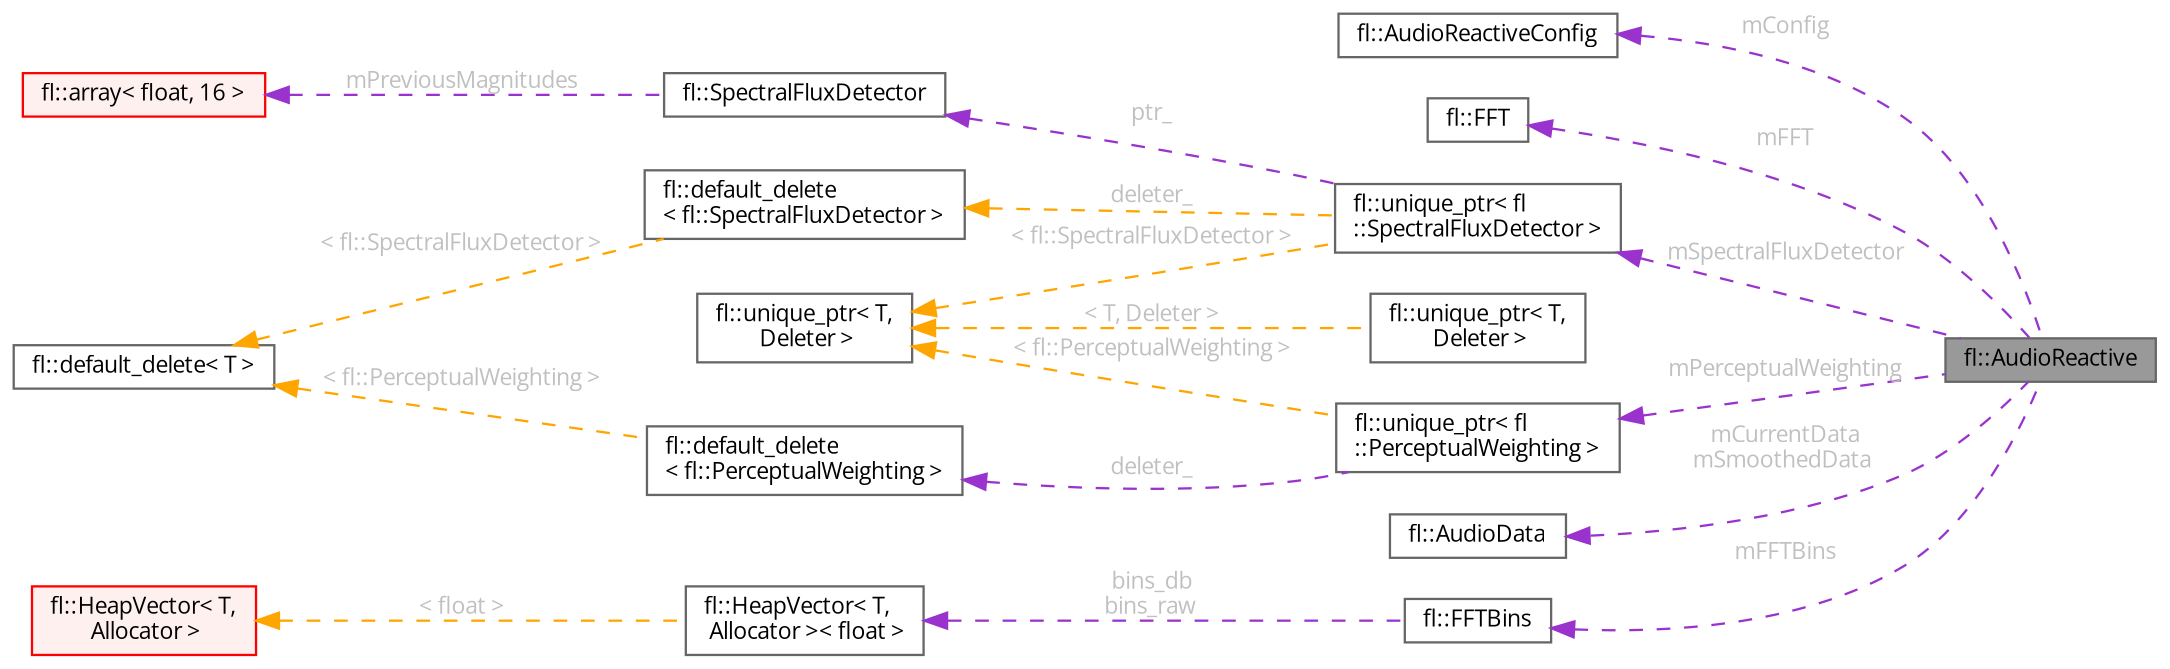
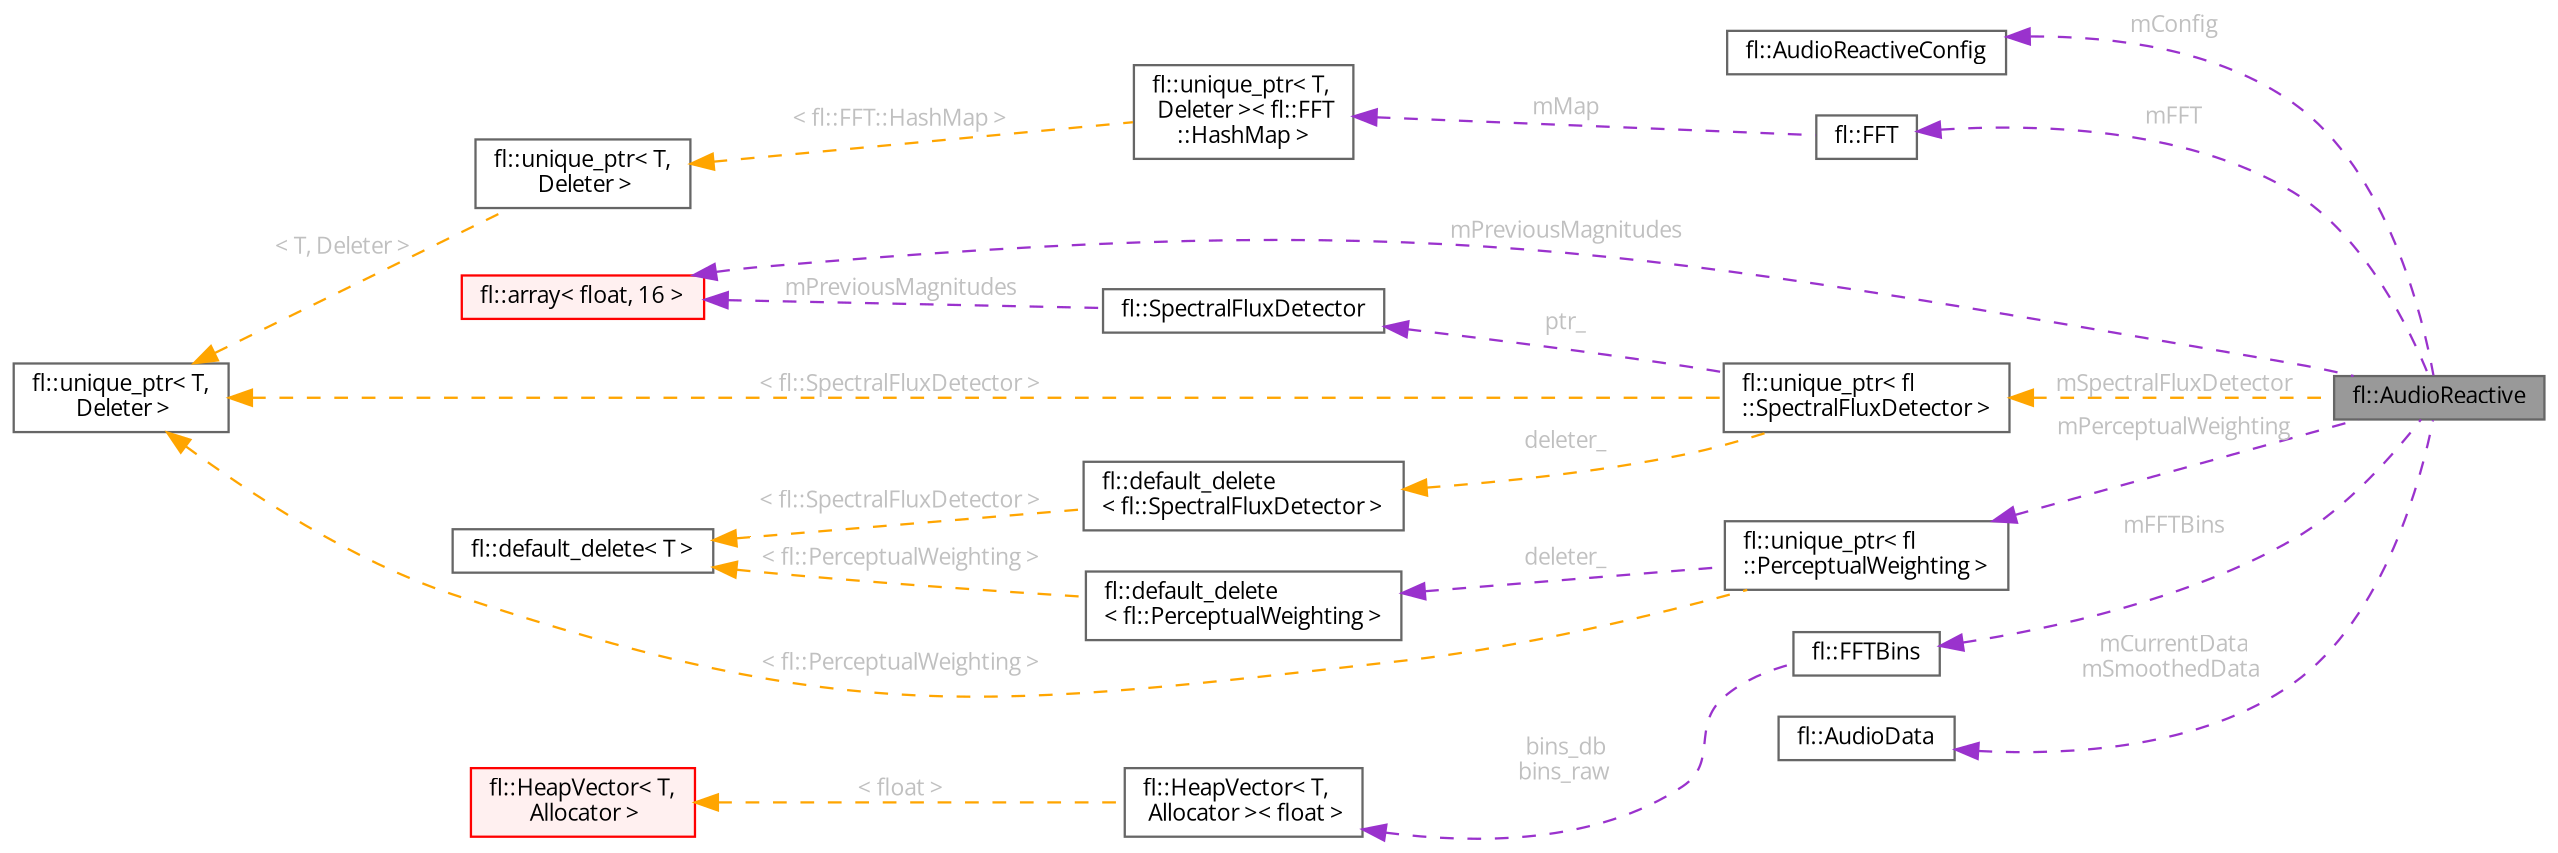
none -> (1244, 112)
none -> (1539, 251)
(1800, 298) -> (2184, 398)
